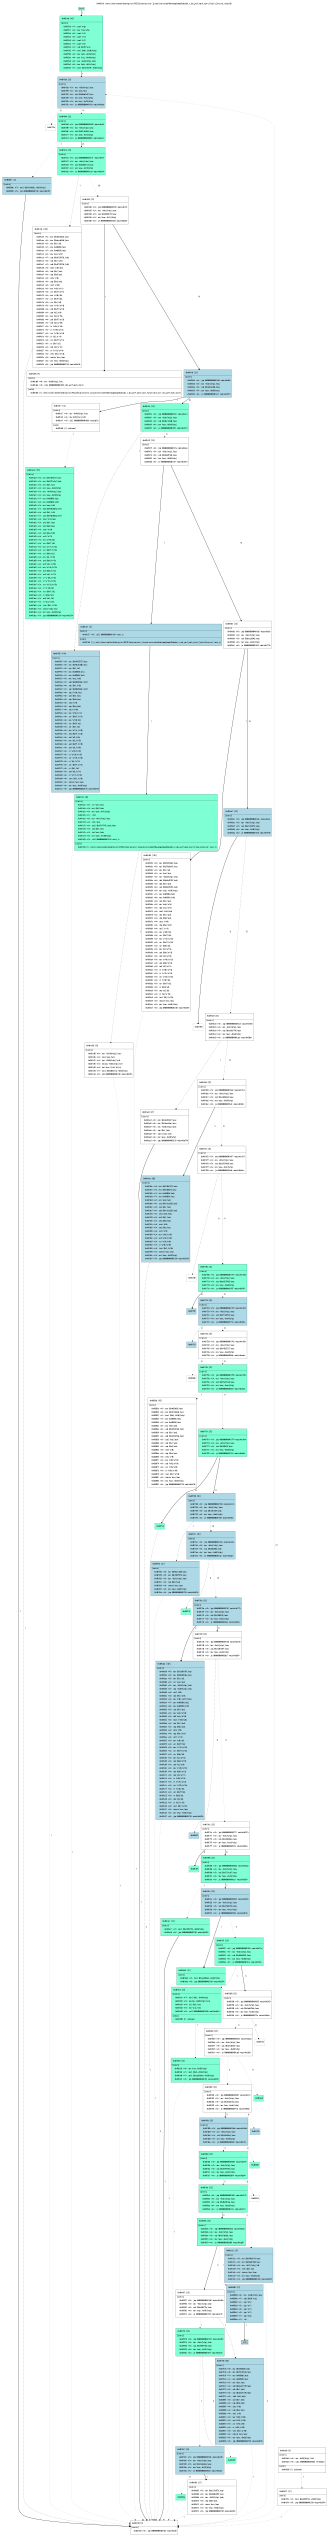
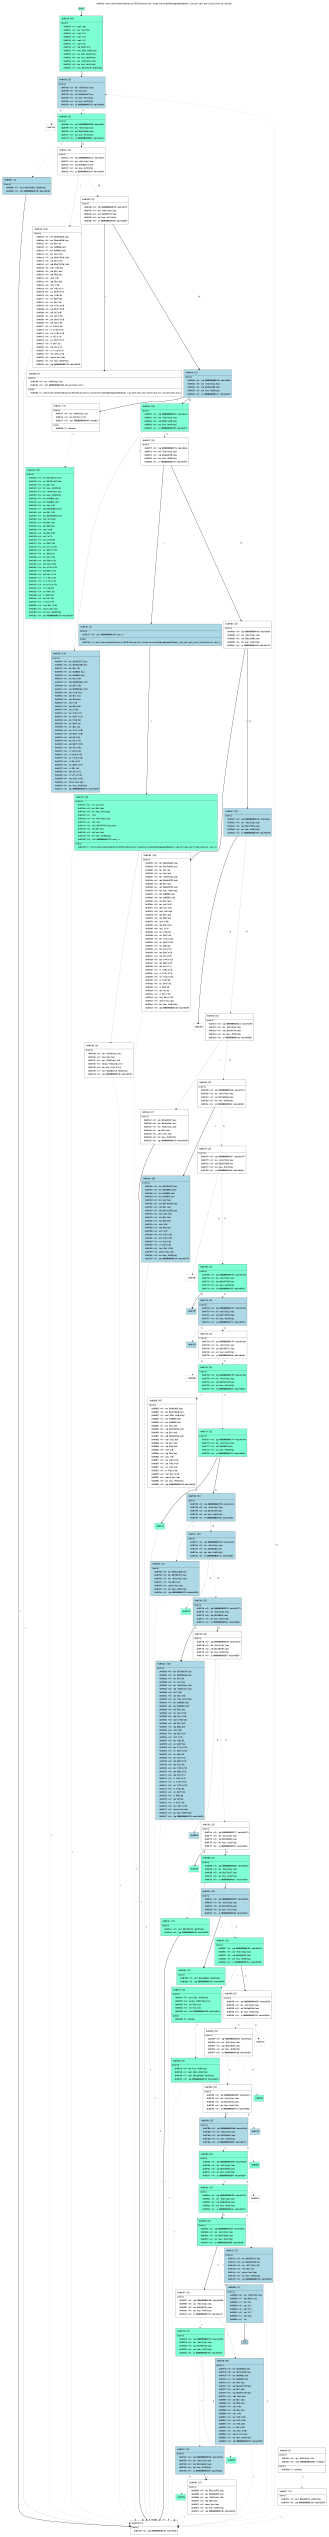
(81, 161) -> (81, 161)
